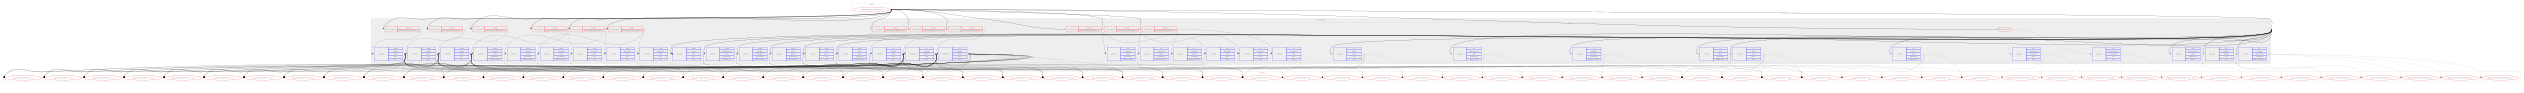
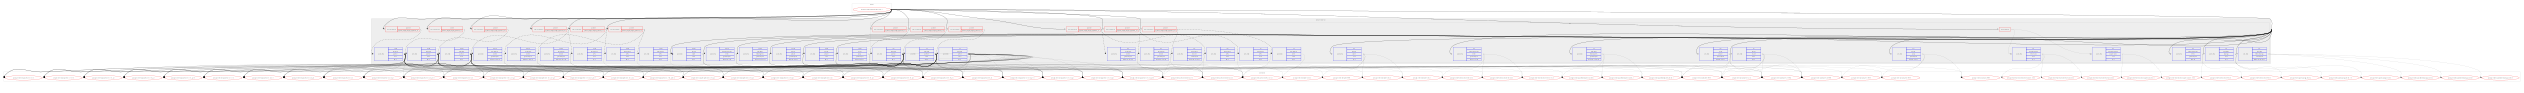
(1941, 78) -> none
